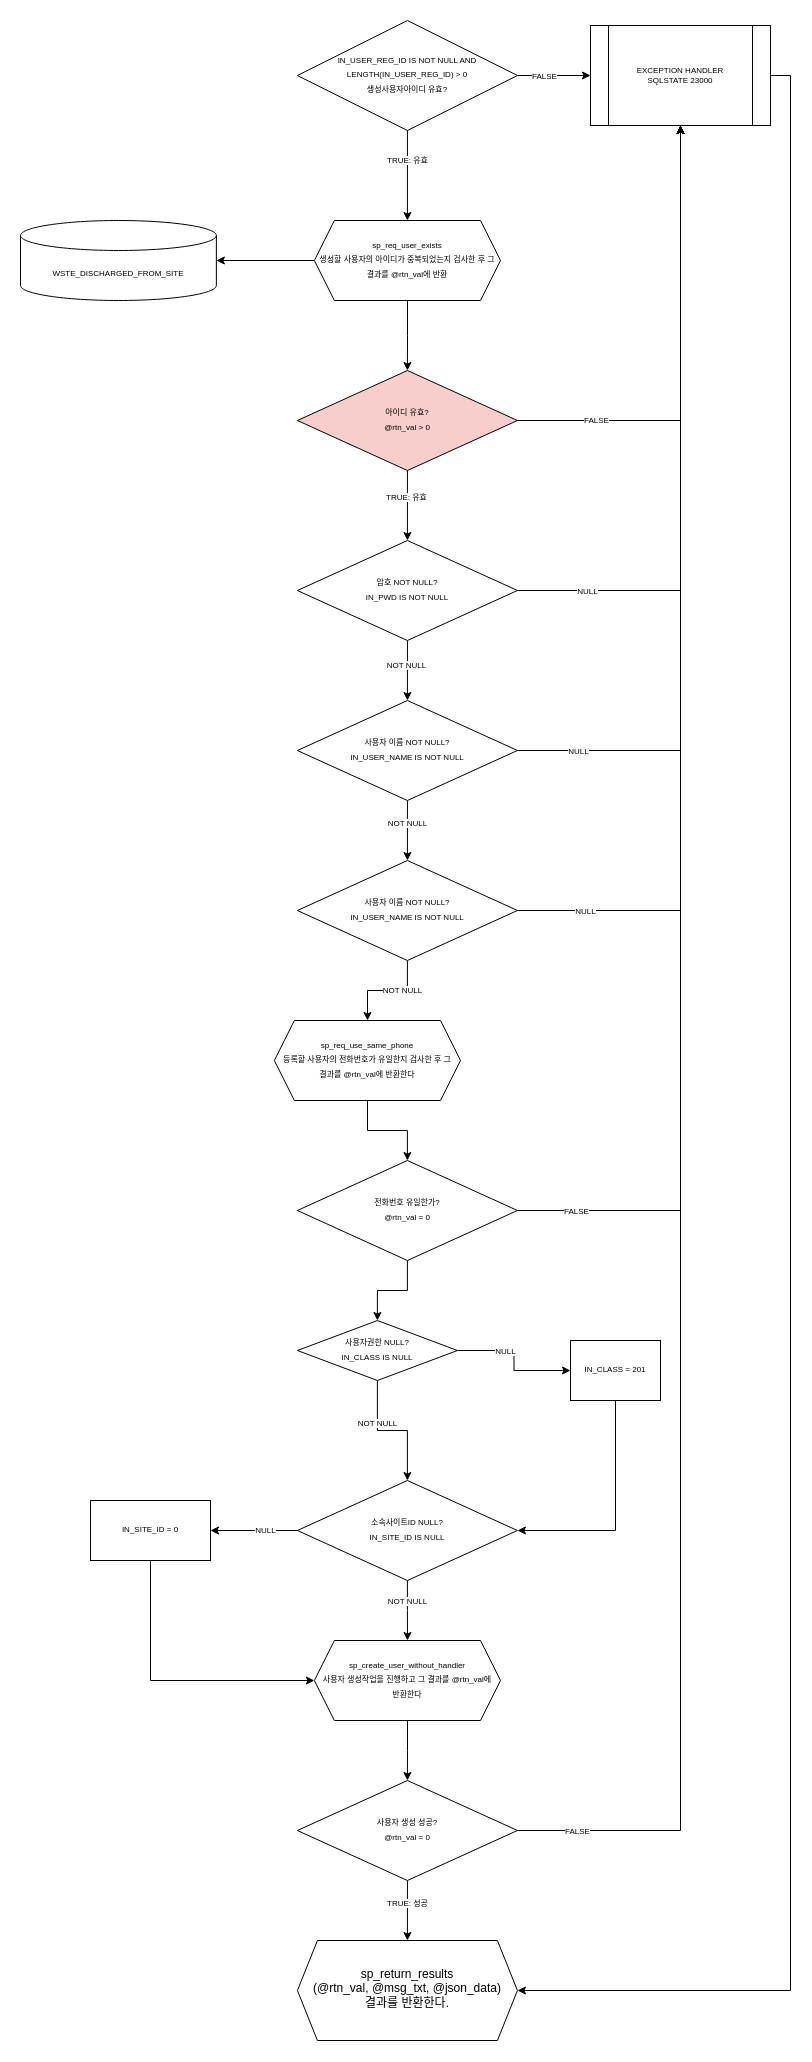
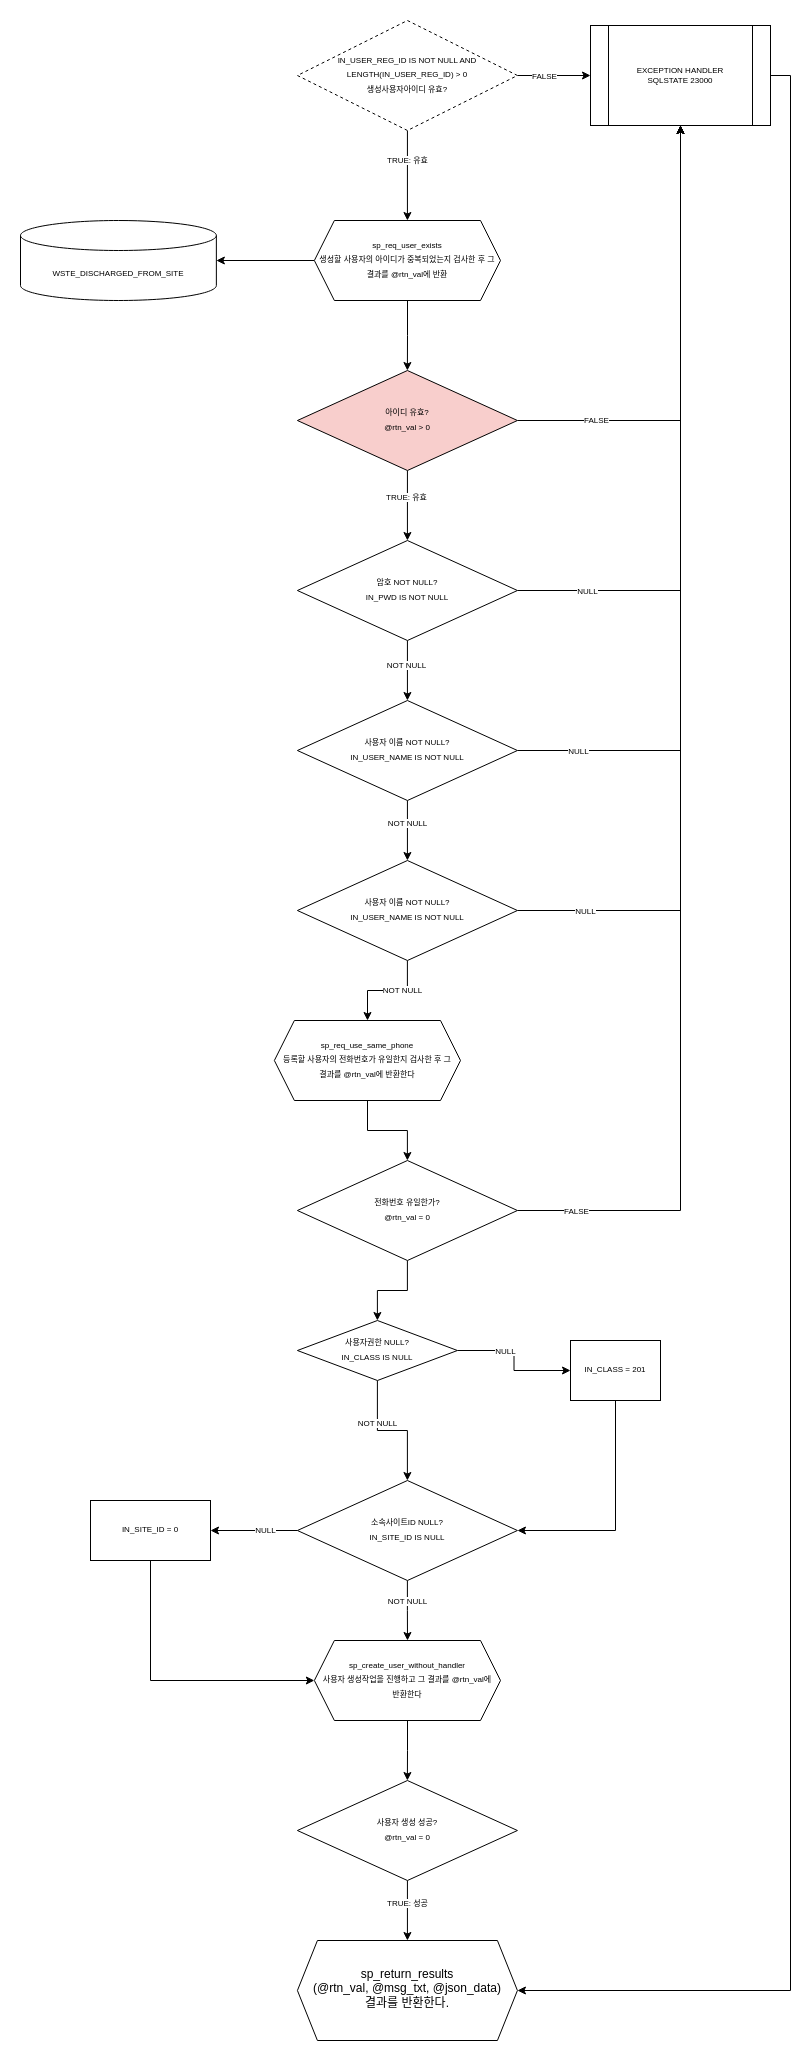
(407, 76) -> (407, 76)
(681, 1603) -> none
